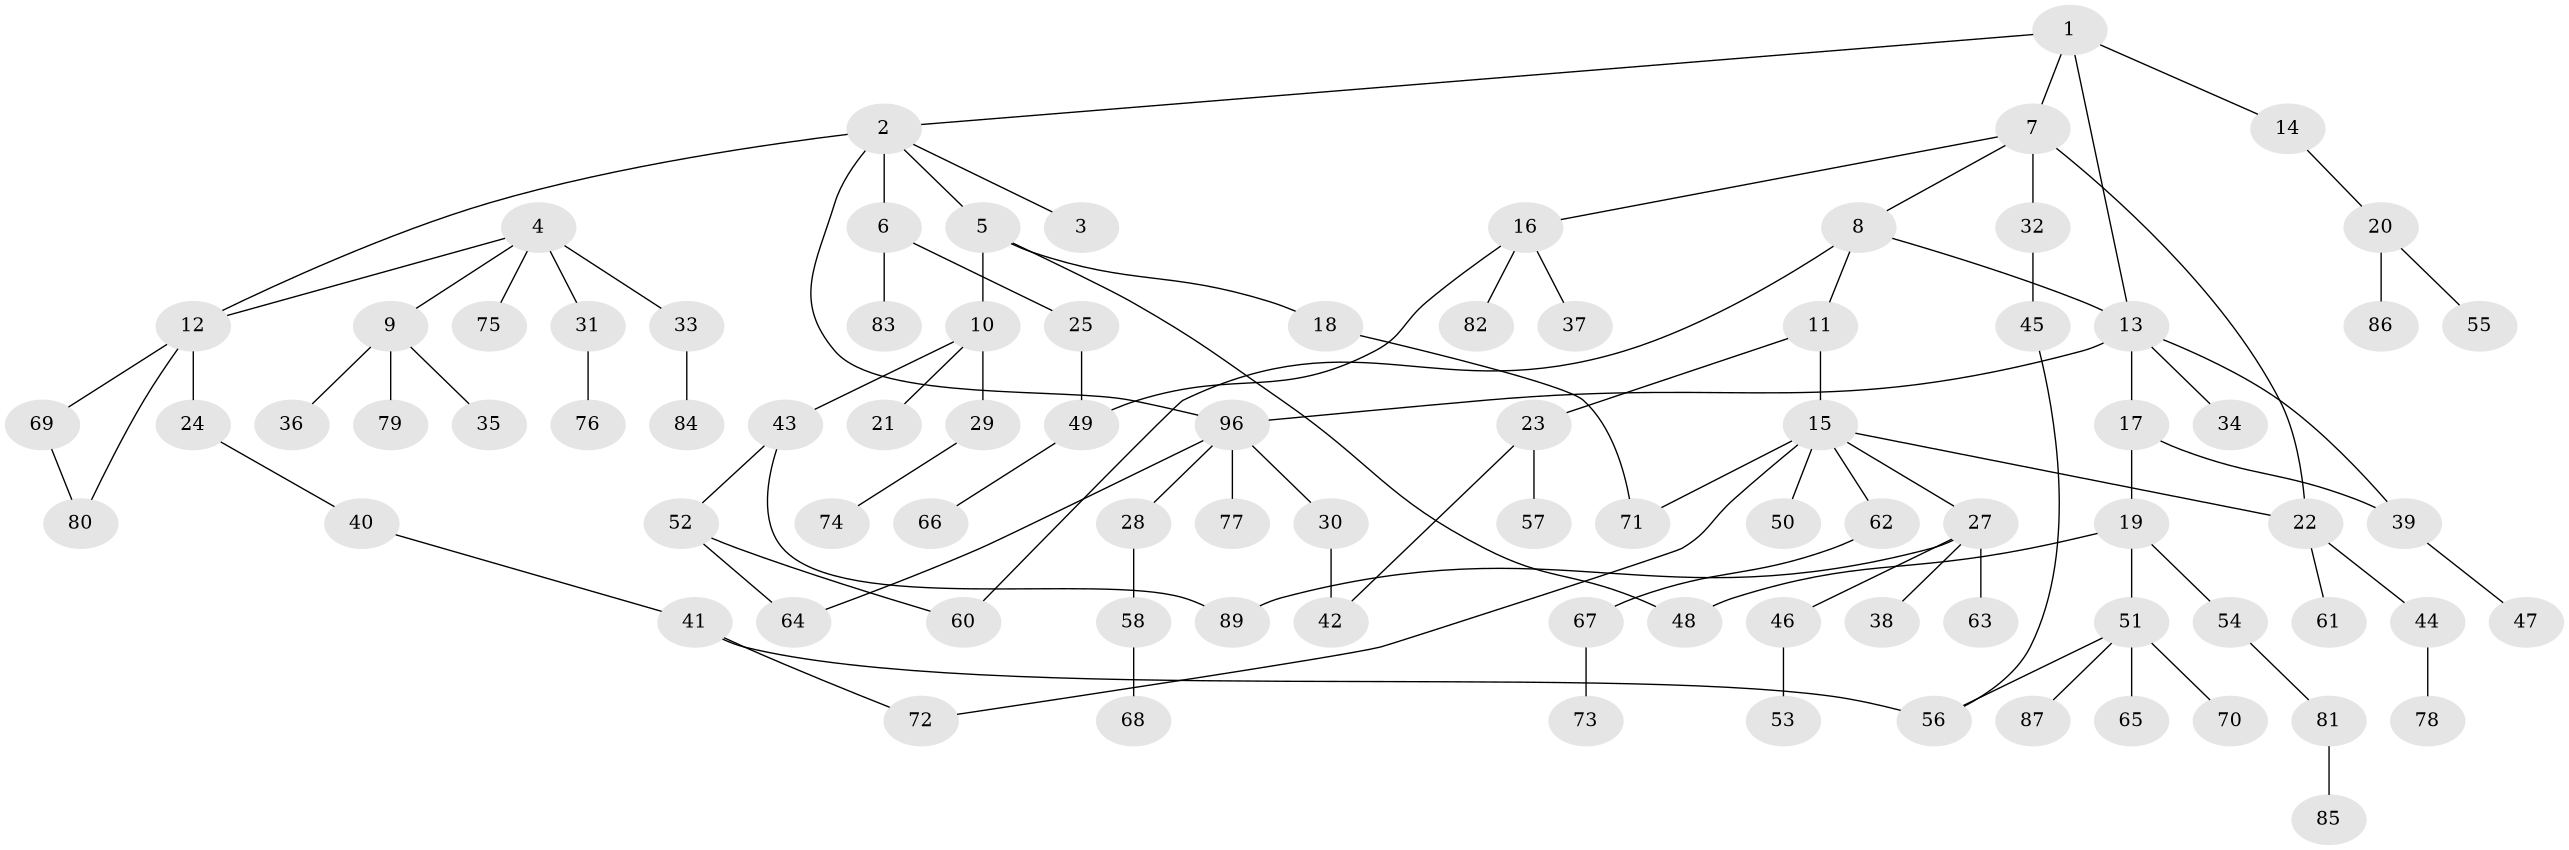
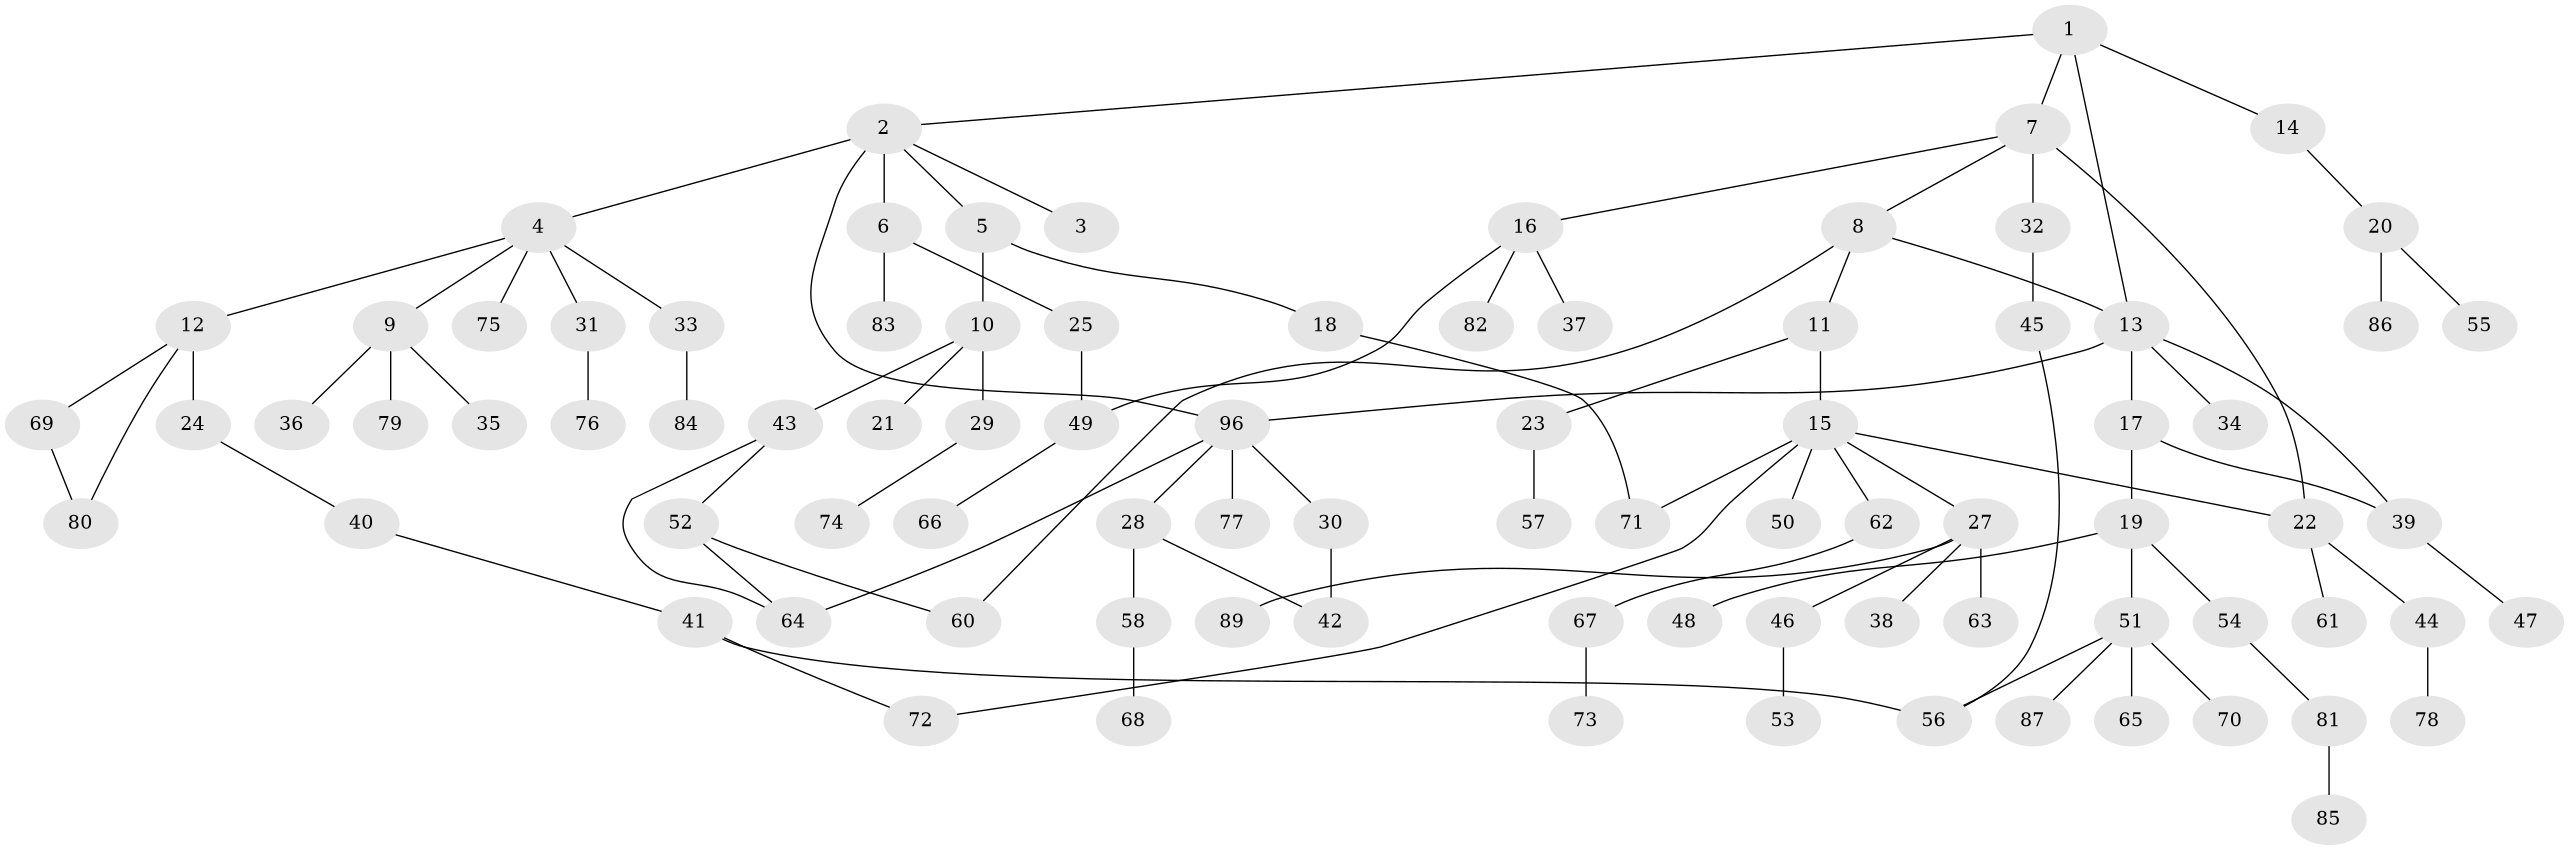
(527, 193) -> (712, 178)
(1330, 437) -> none
(1429, 527) -> (1232, 573)
(939, 588) -> (624, 529)
